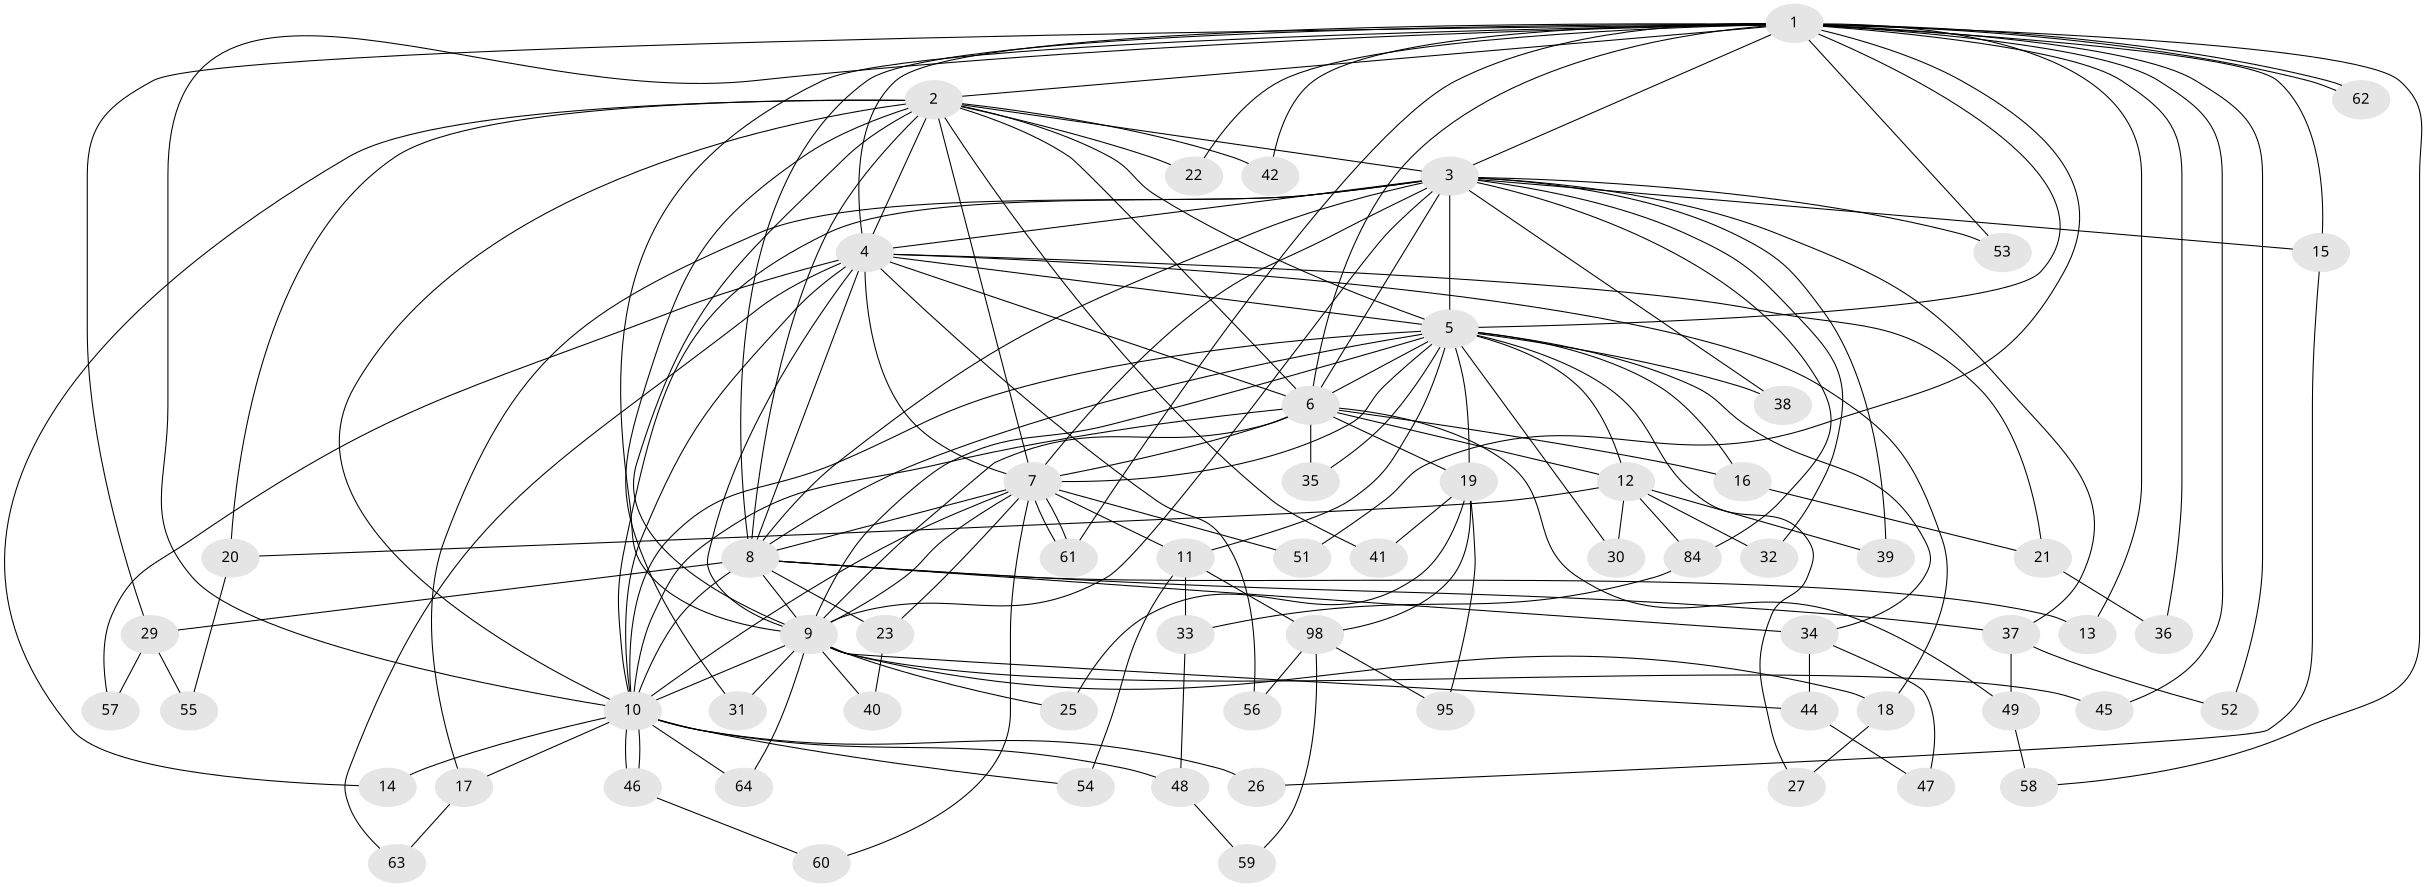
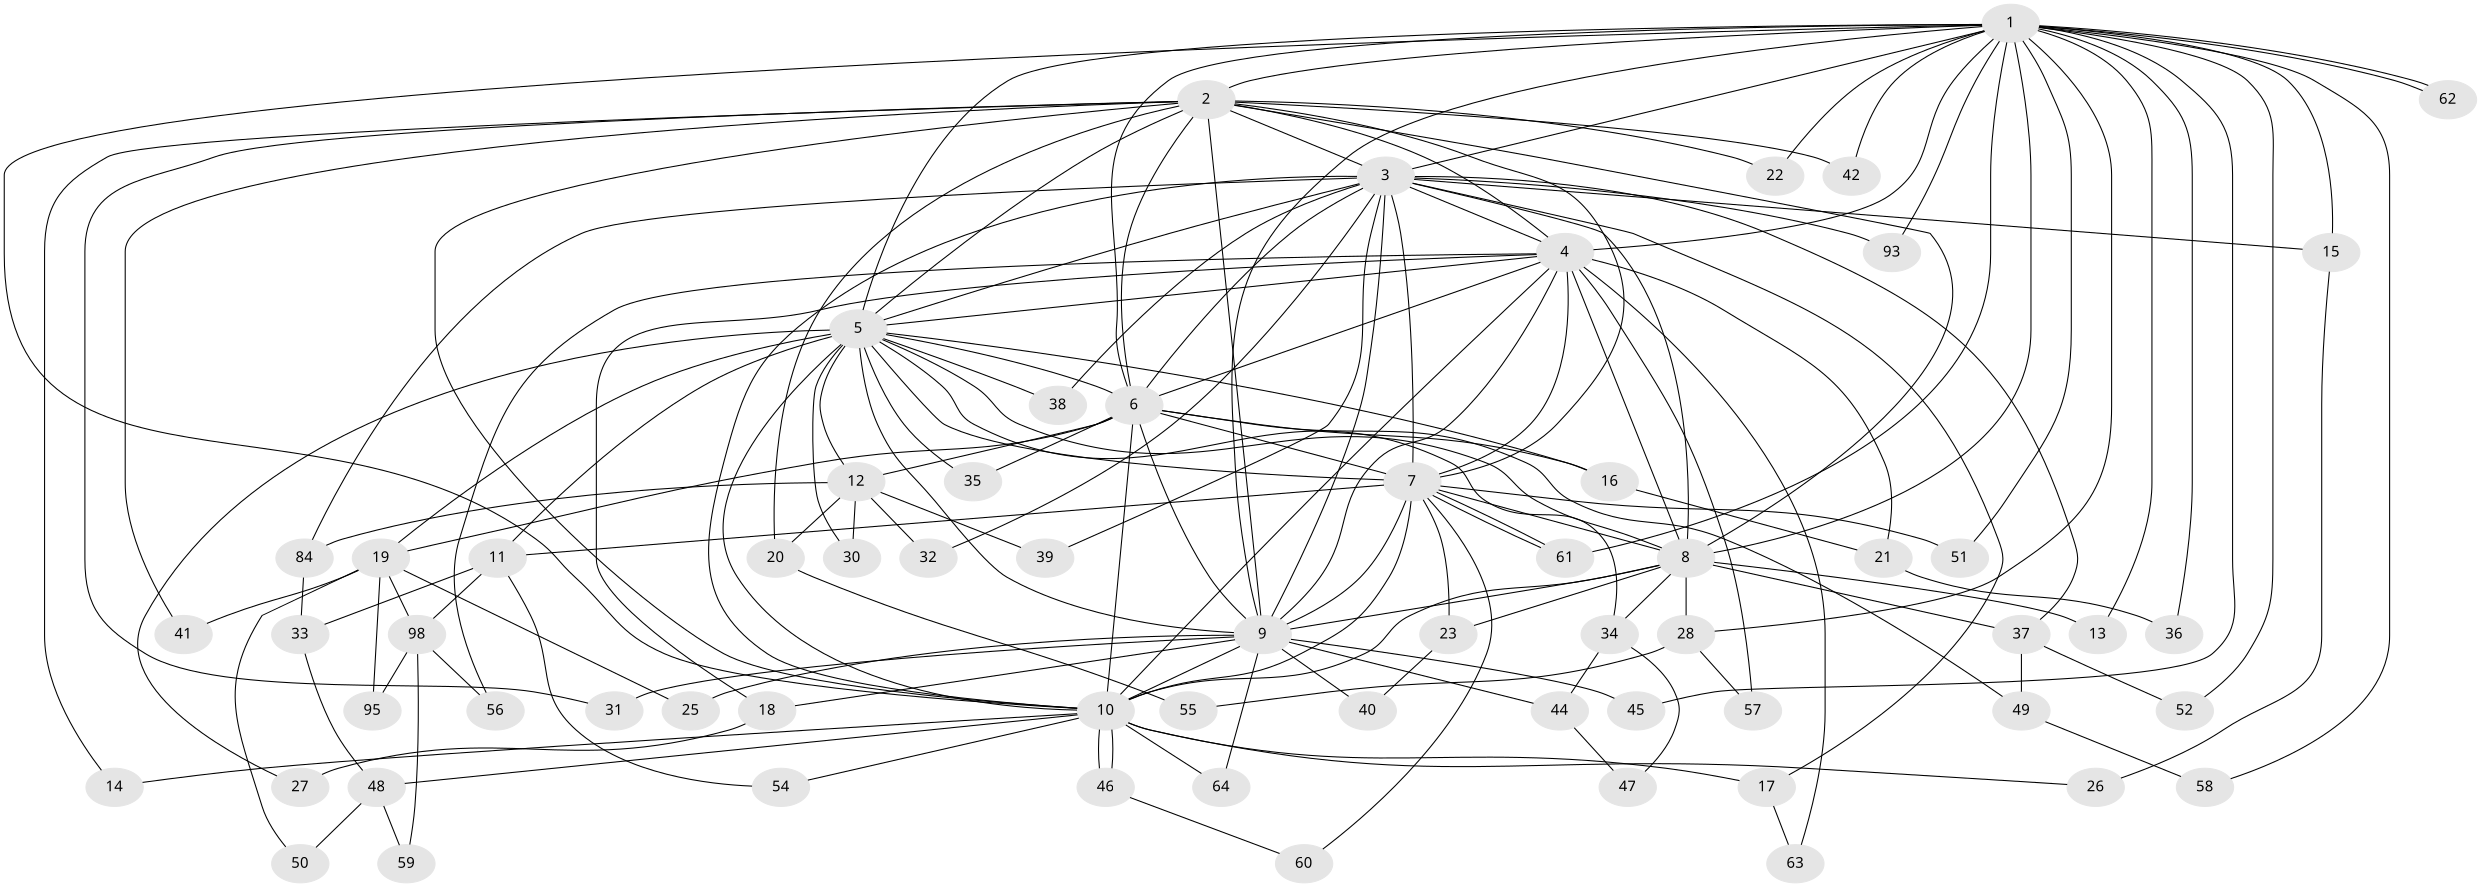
(2003, 253) -> (1892, 253)
(150, 635) -> (1686, 635)
none -> (300, 864)
